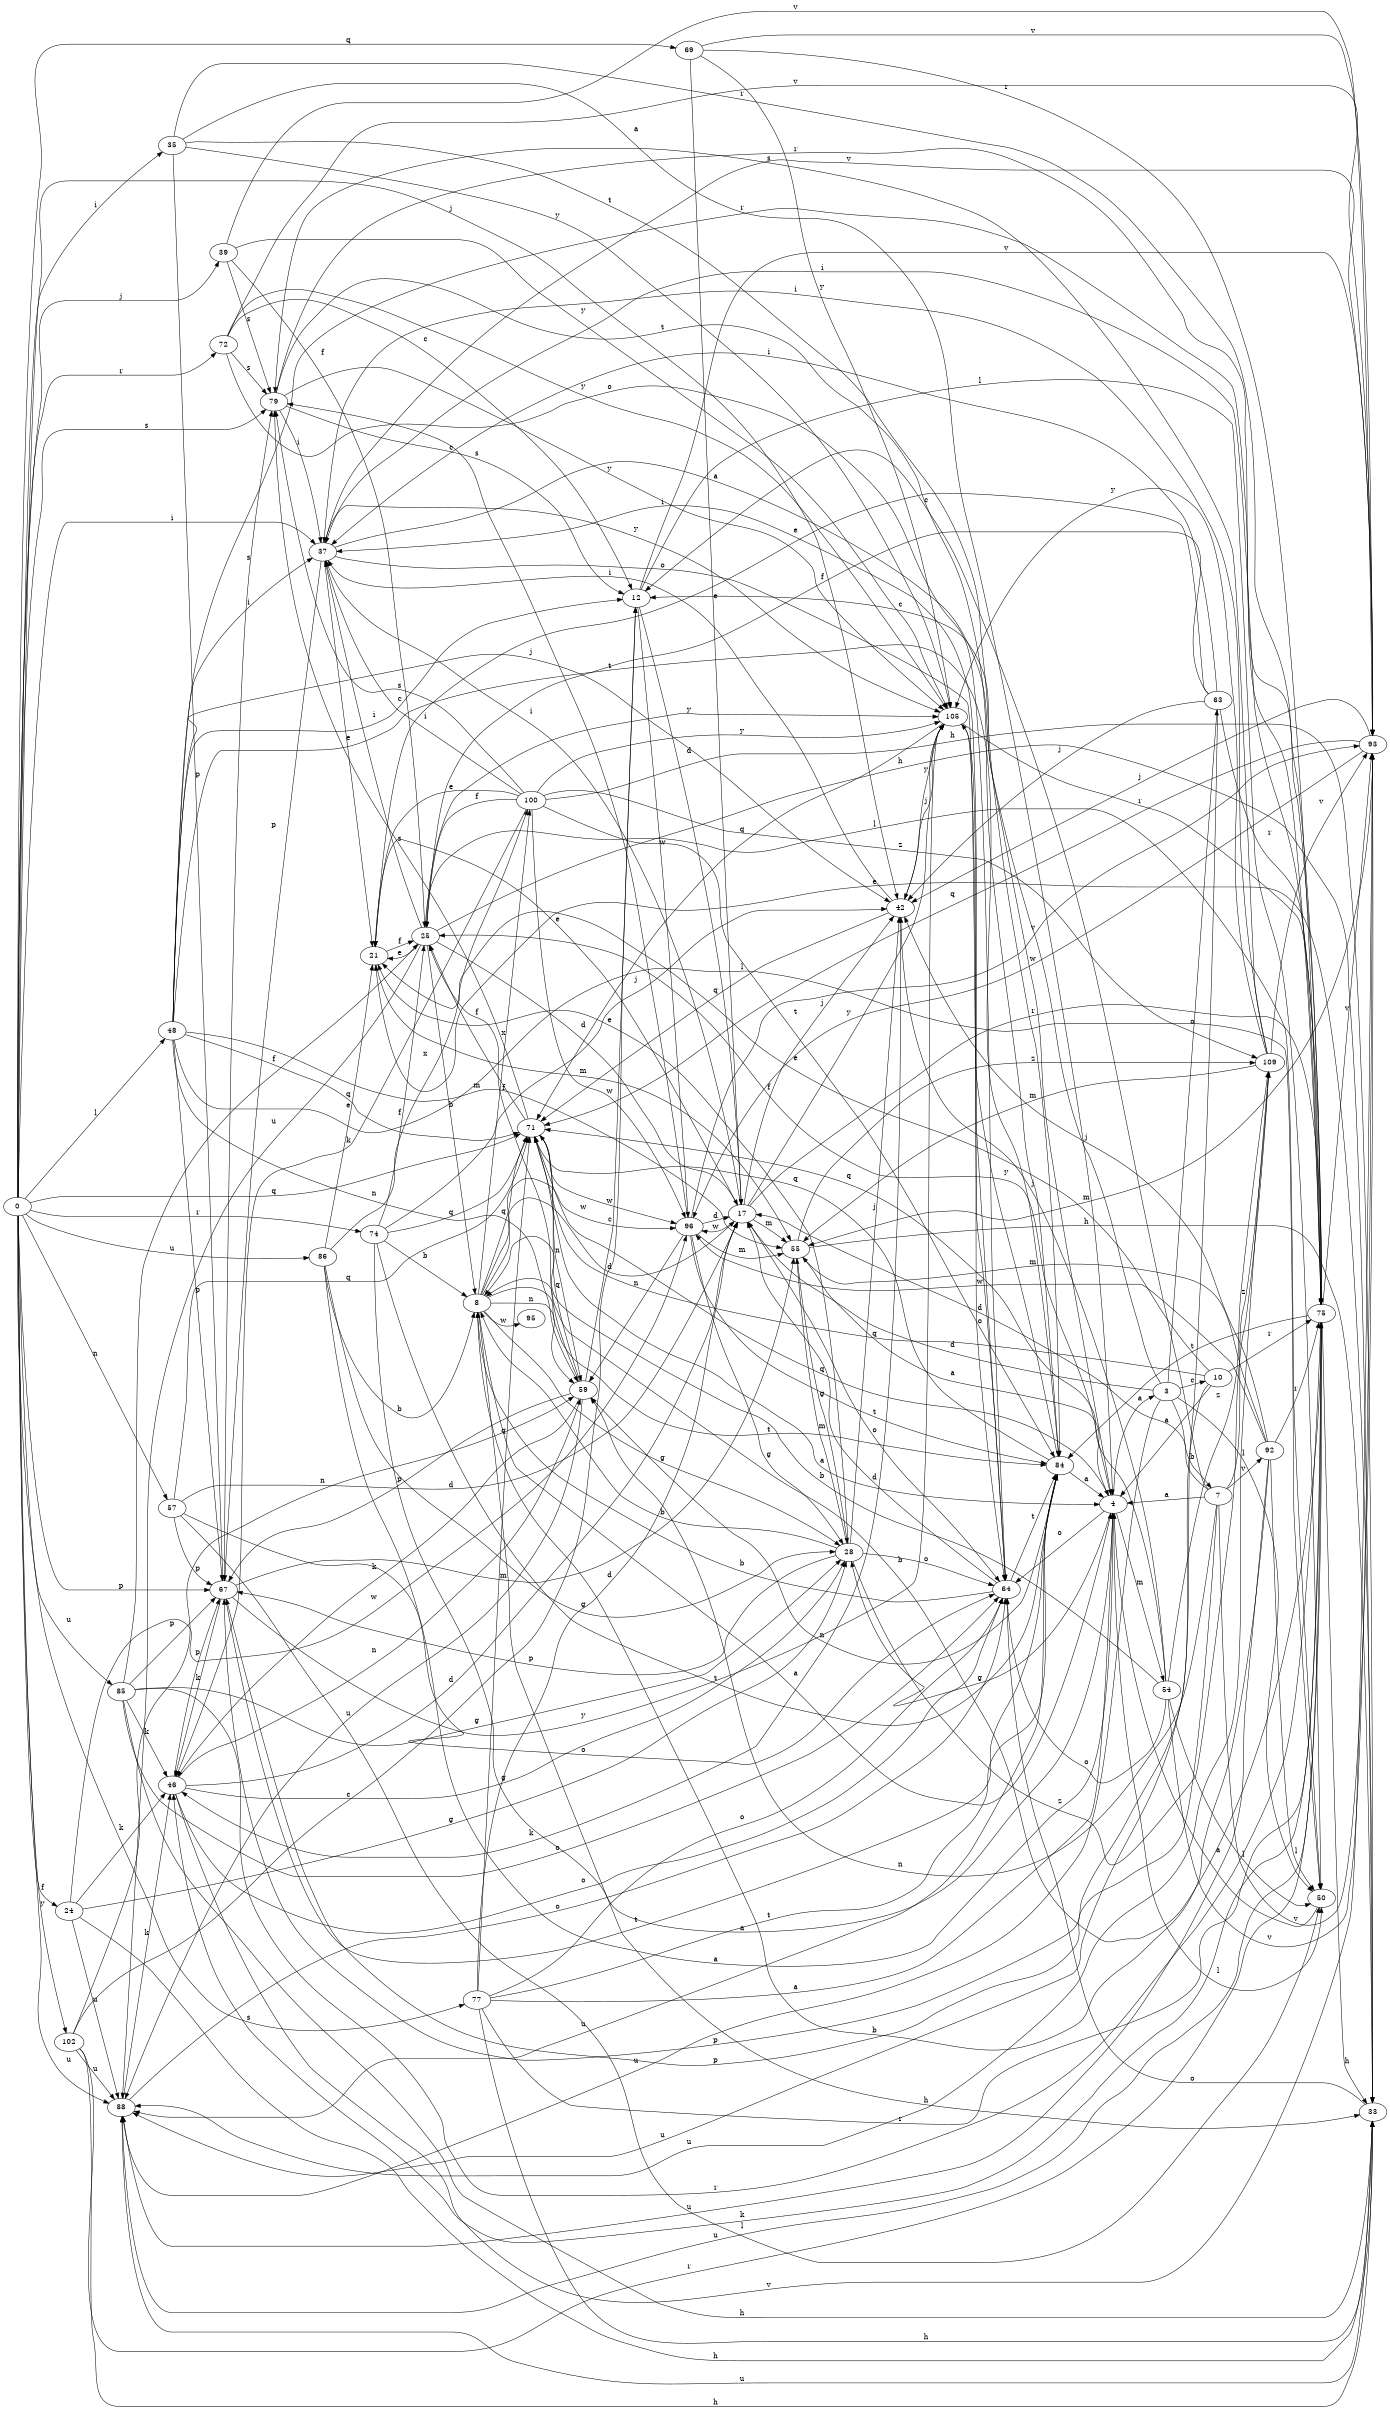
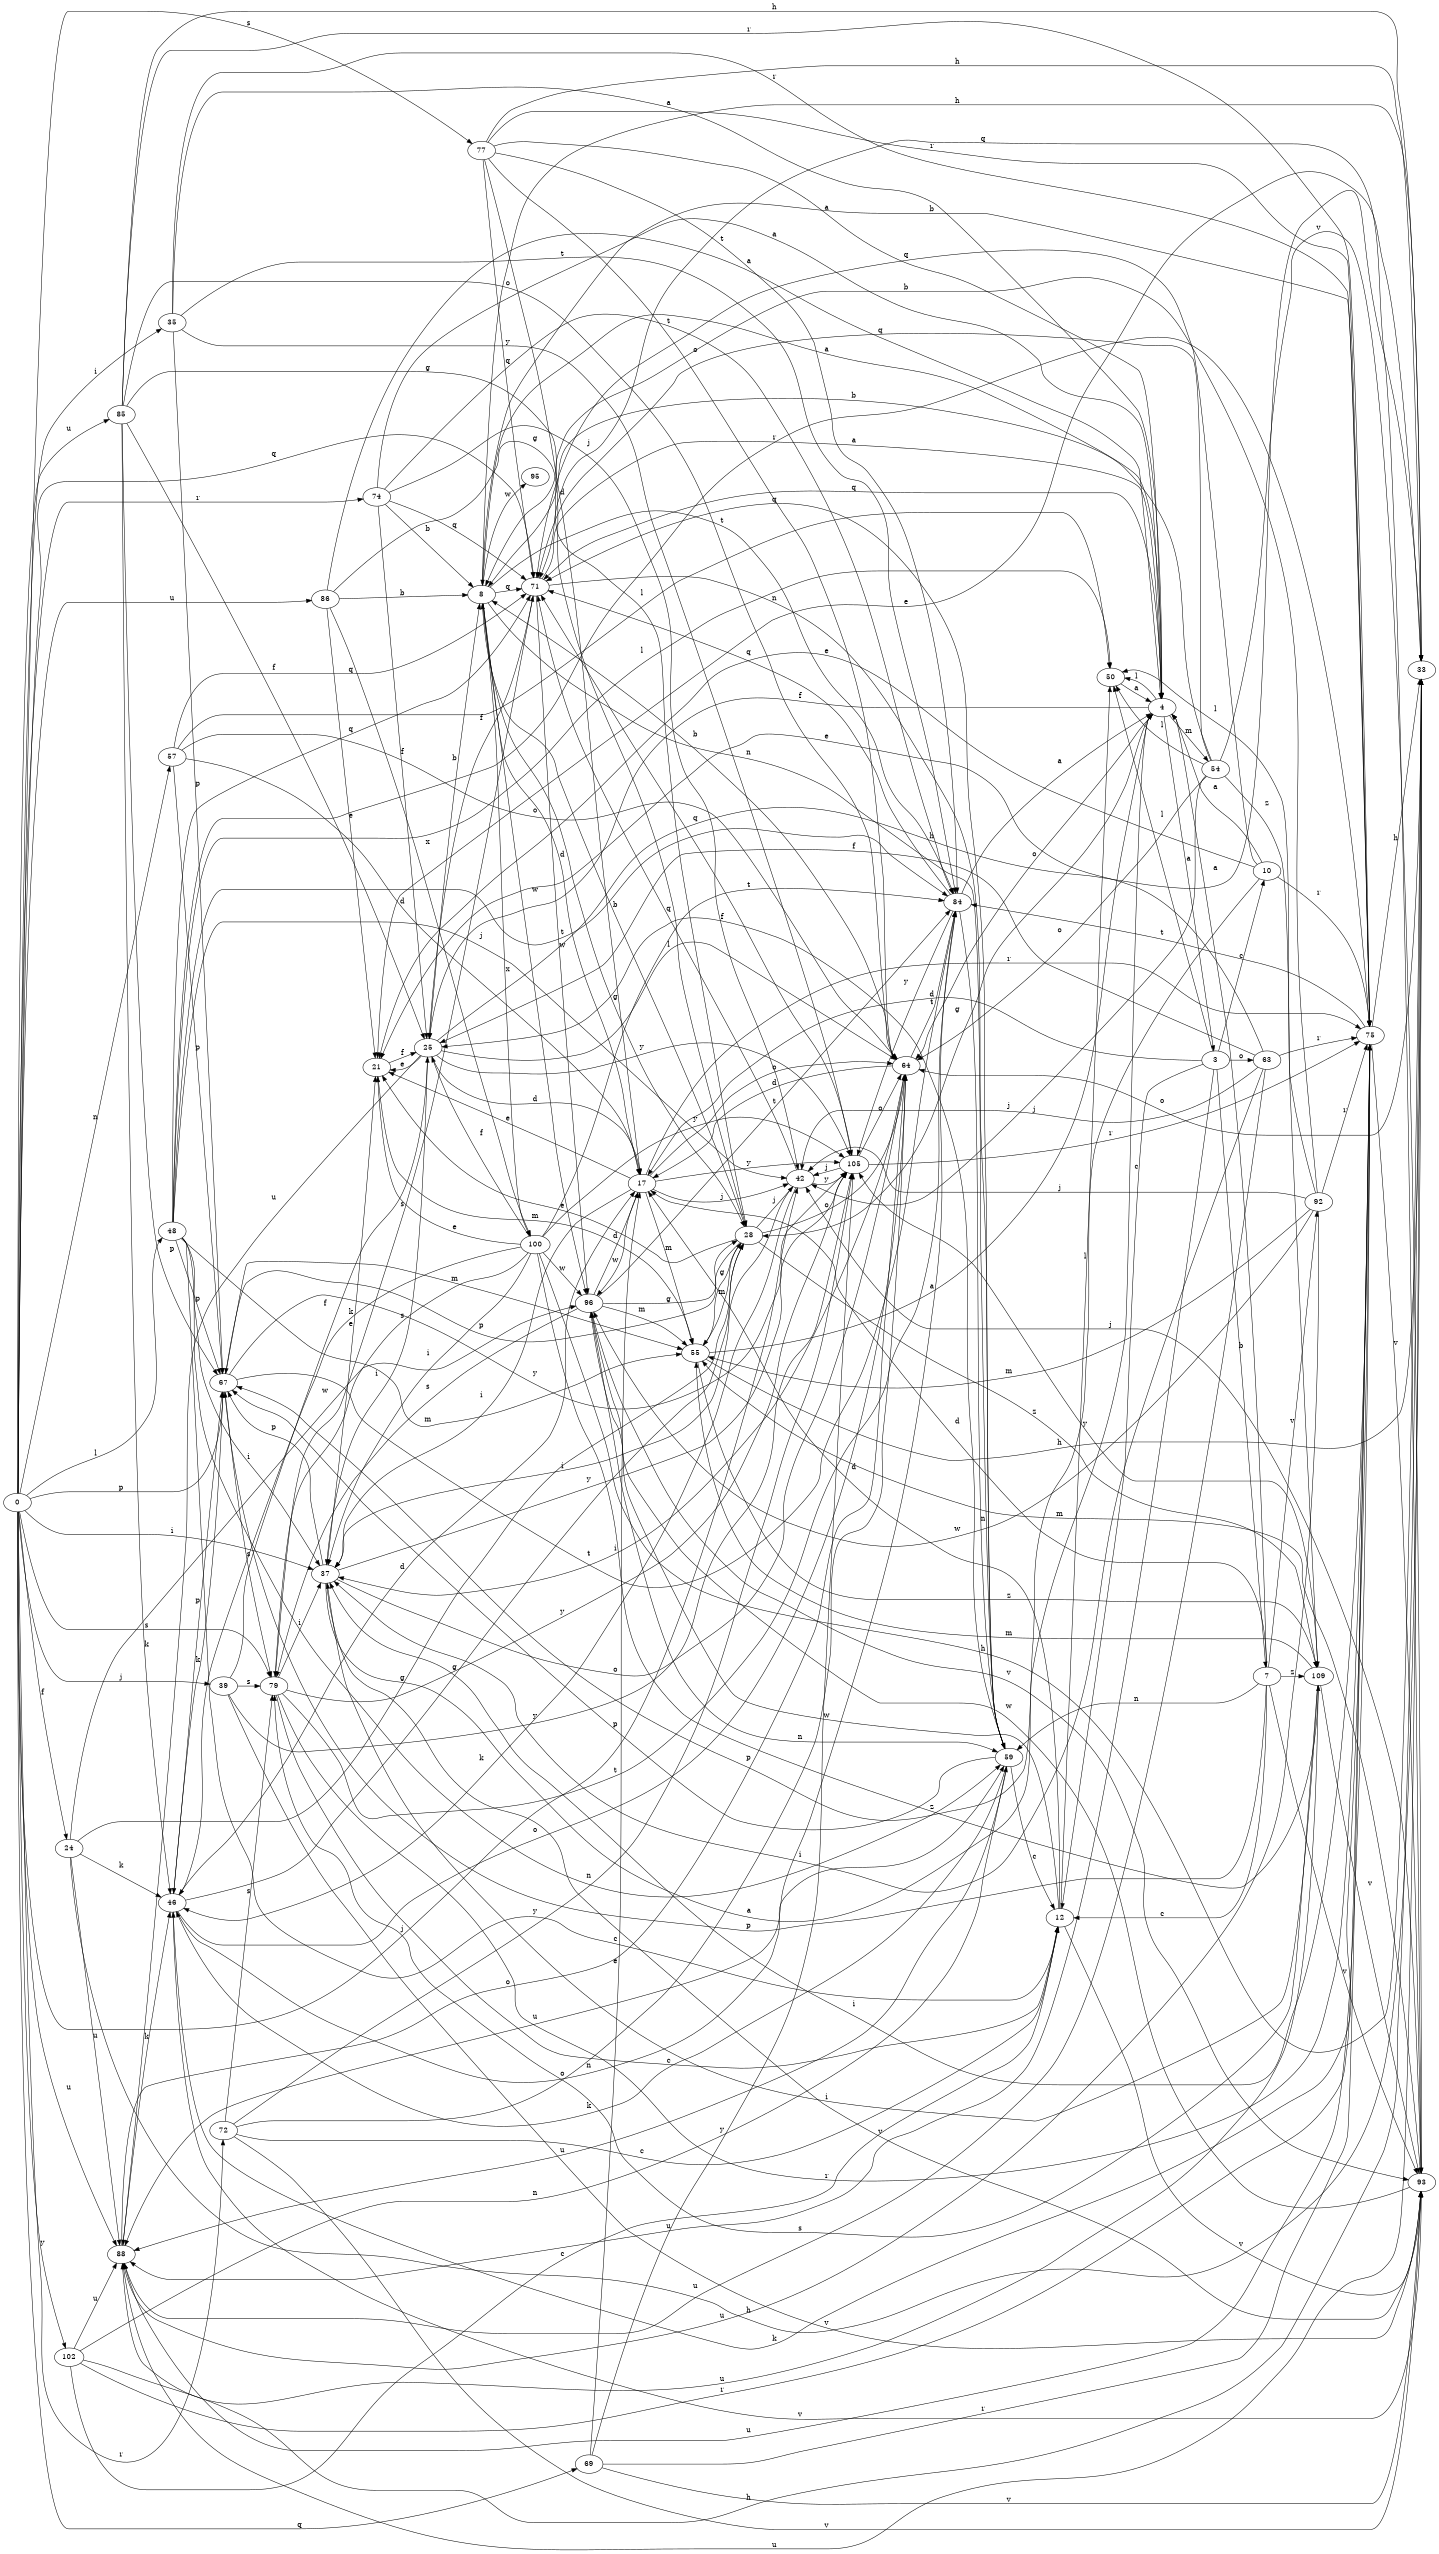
(361, 781) -> (415, 1174)
(1267, 993) -> (661, 959)
